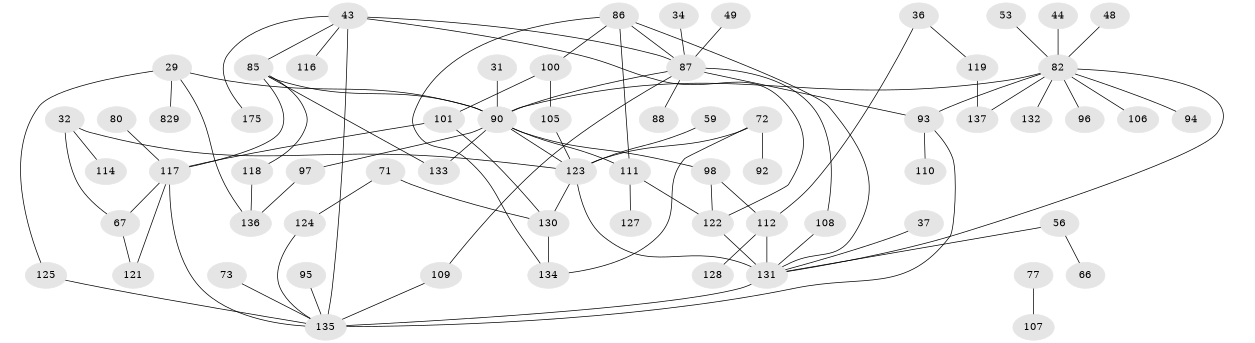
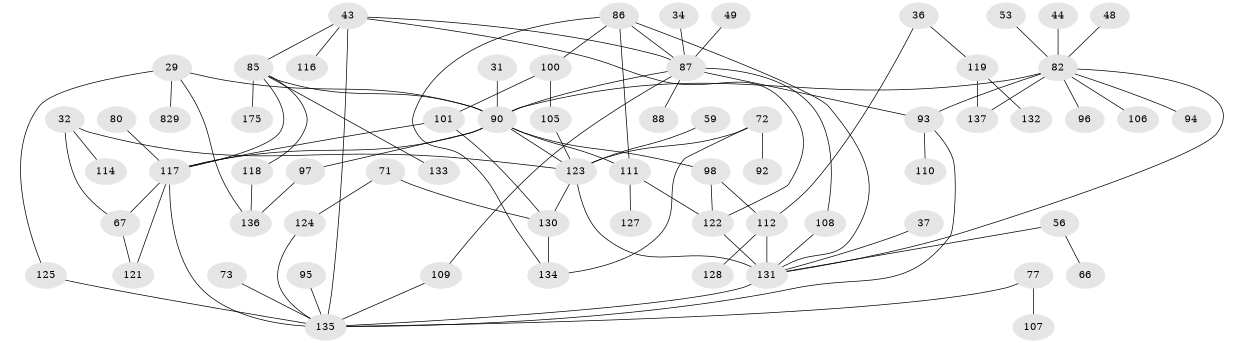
(247, 37) -> (253, 94)
(1045, 94) -> (1004, 94)
(468, 146) -> (329, 150)
none -> (683, 317)
